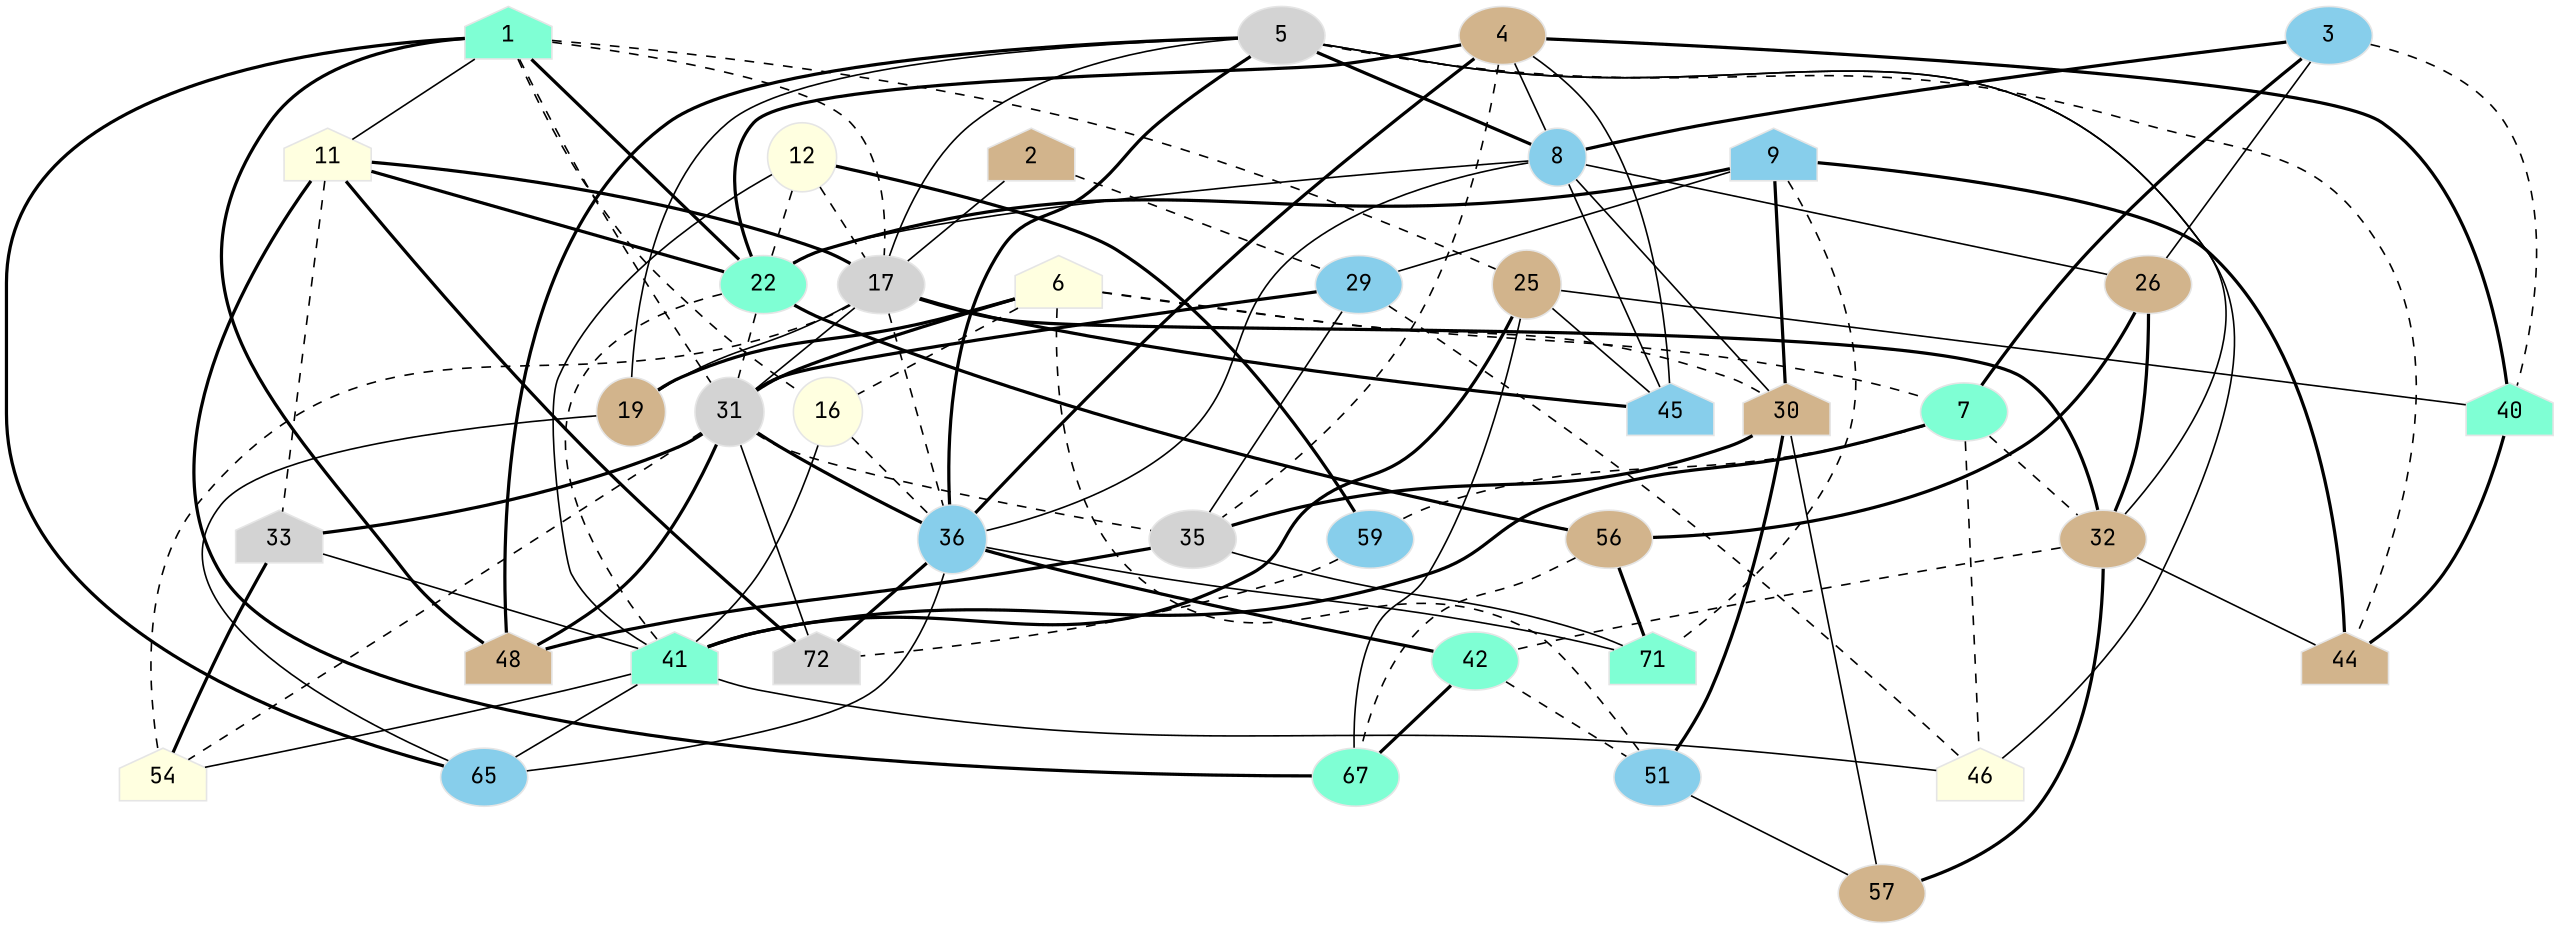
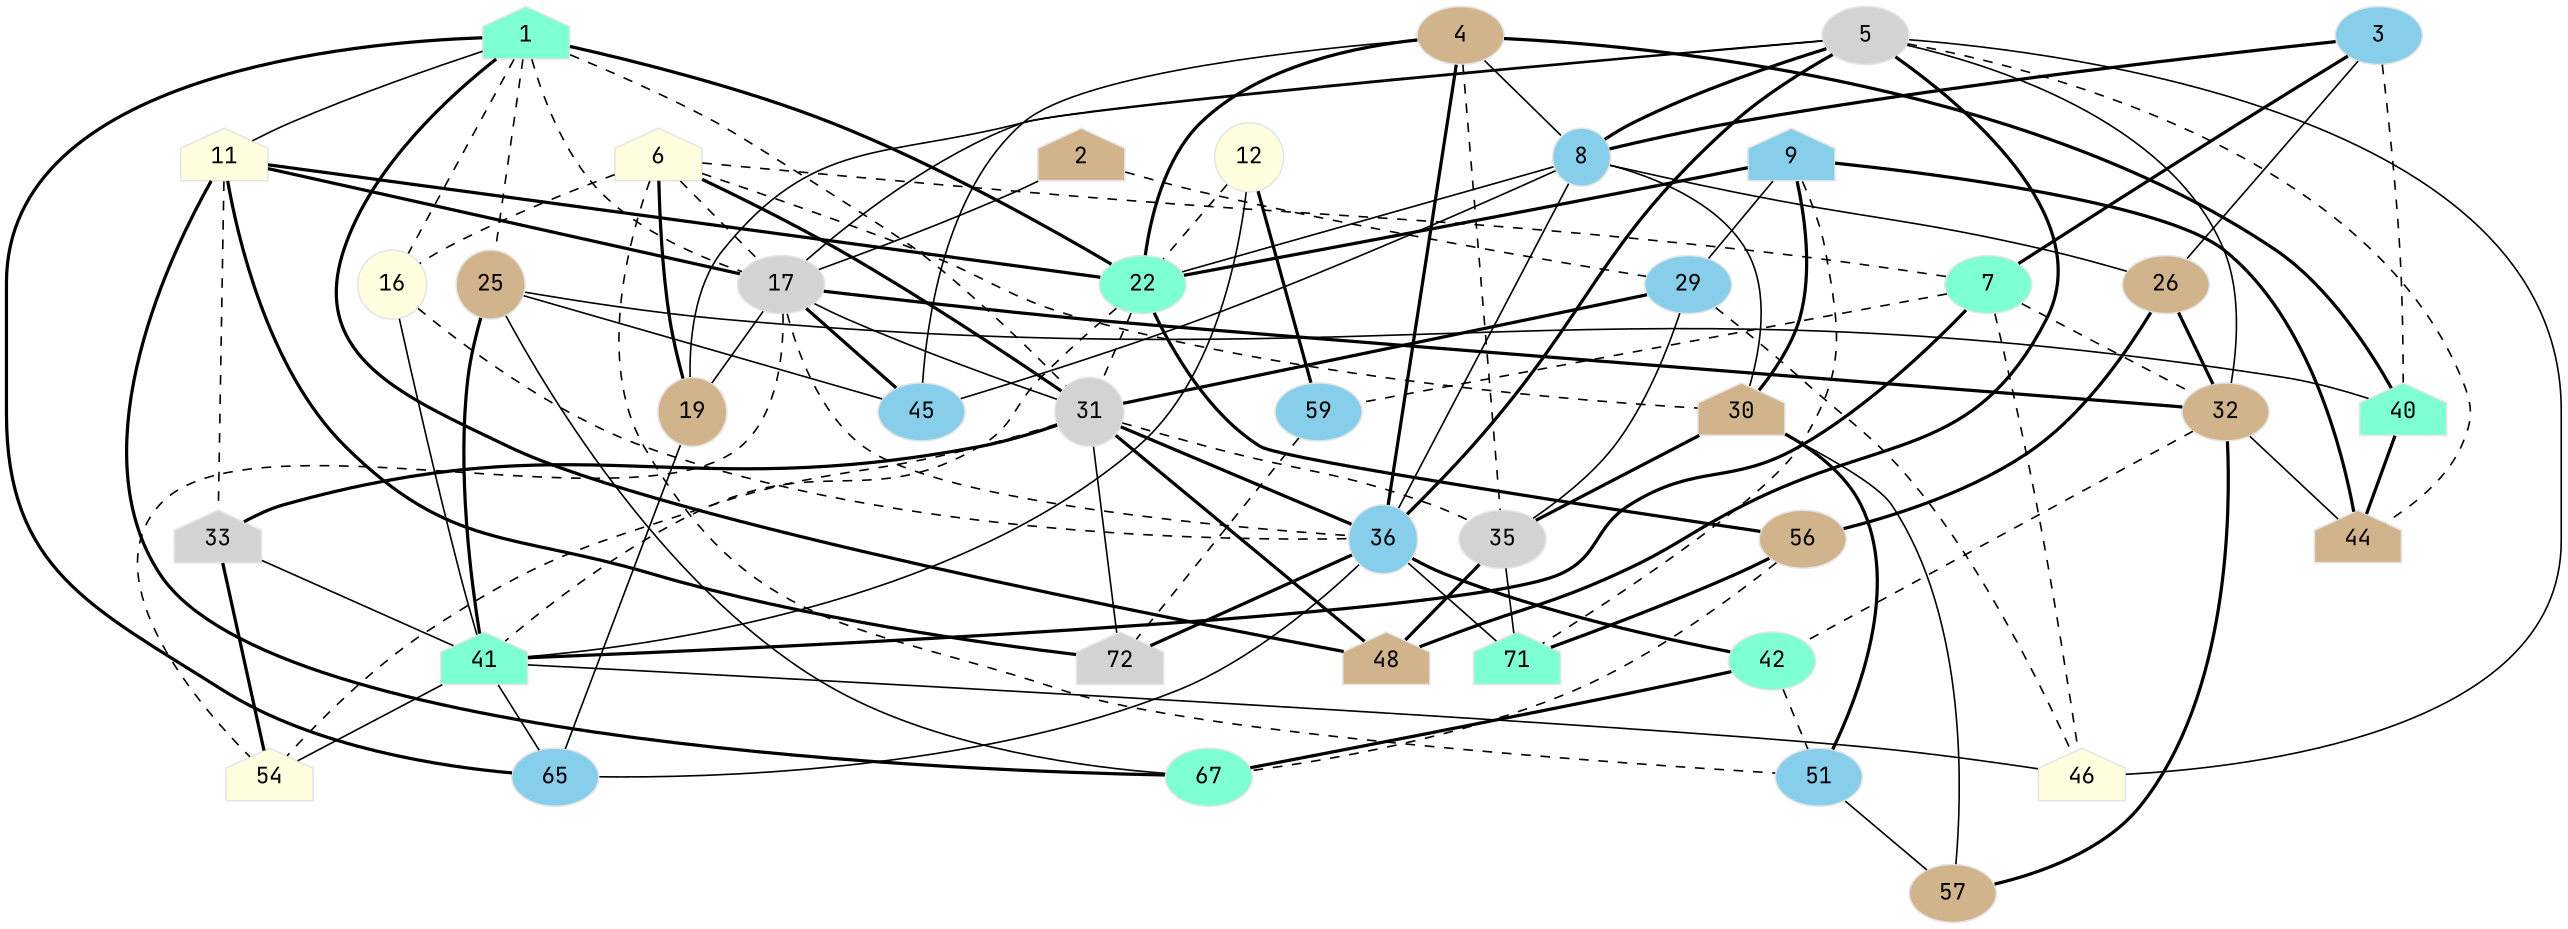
(842, 222) -> (713, 214)
(1670, 412) -> (922, 412)
